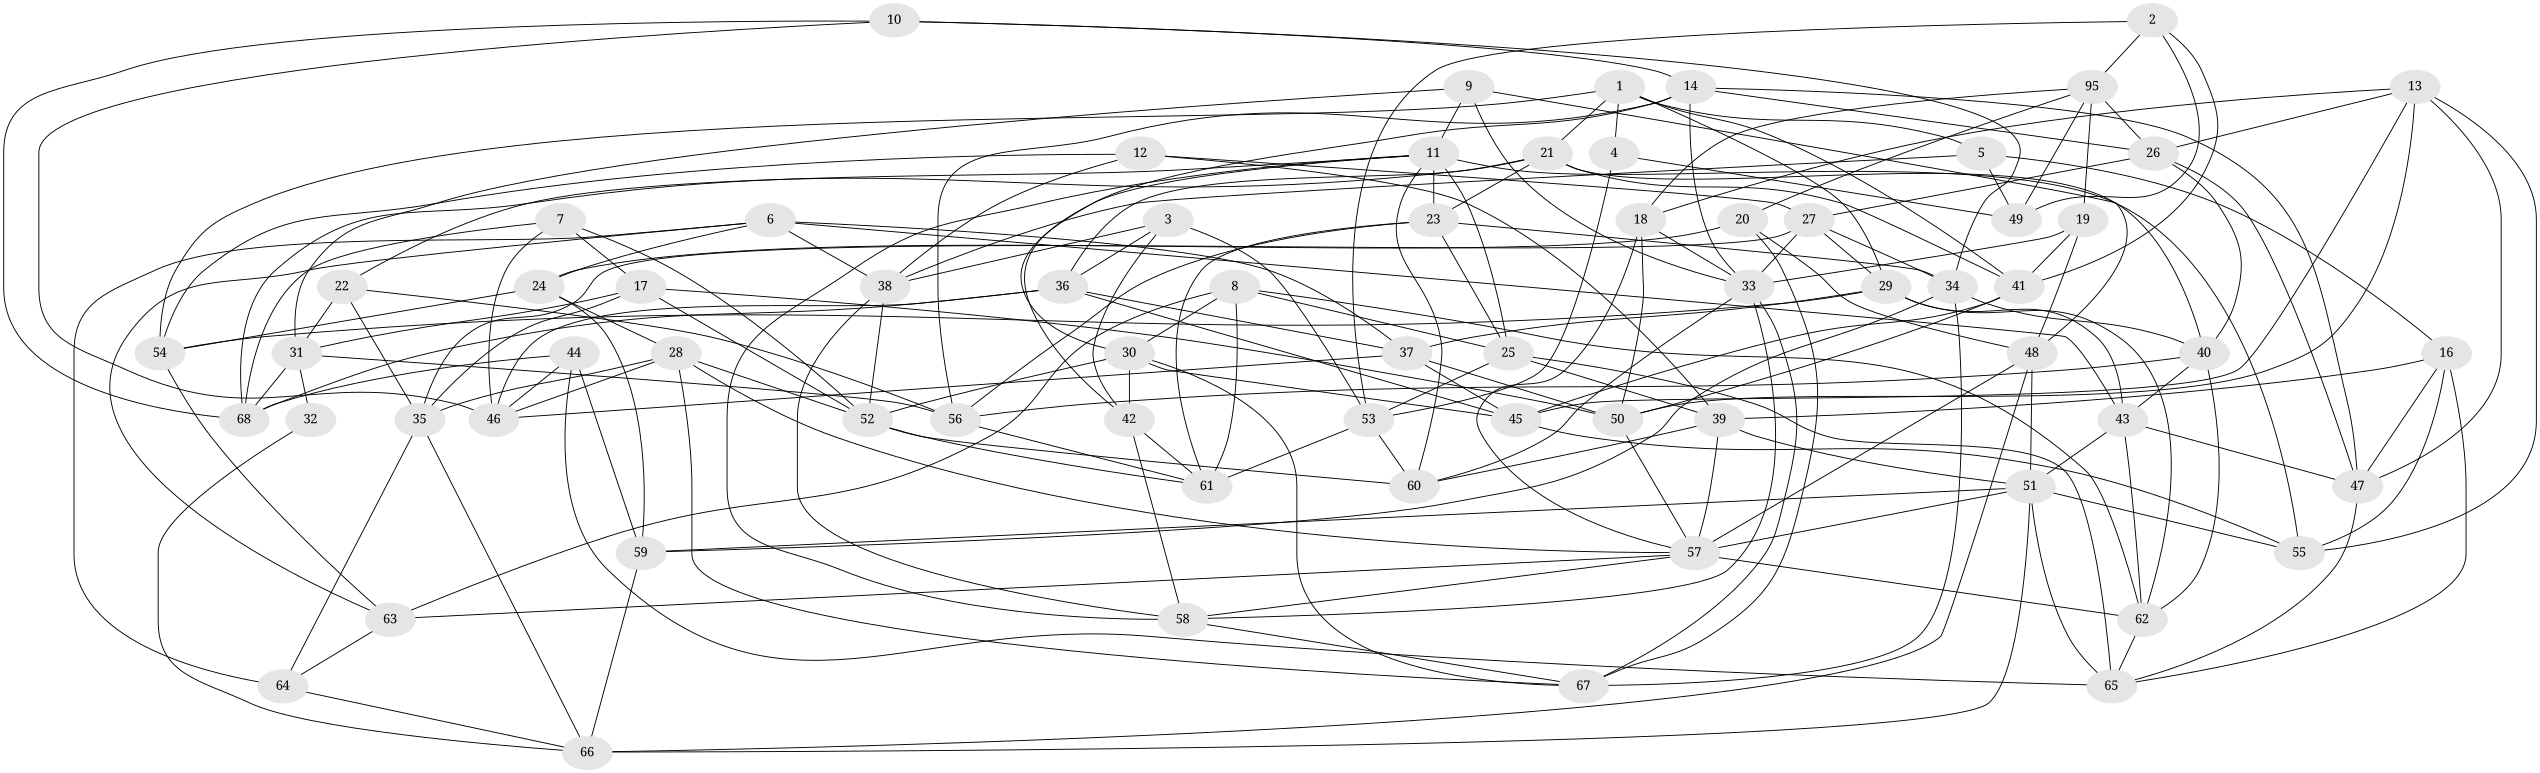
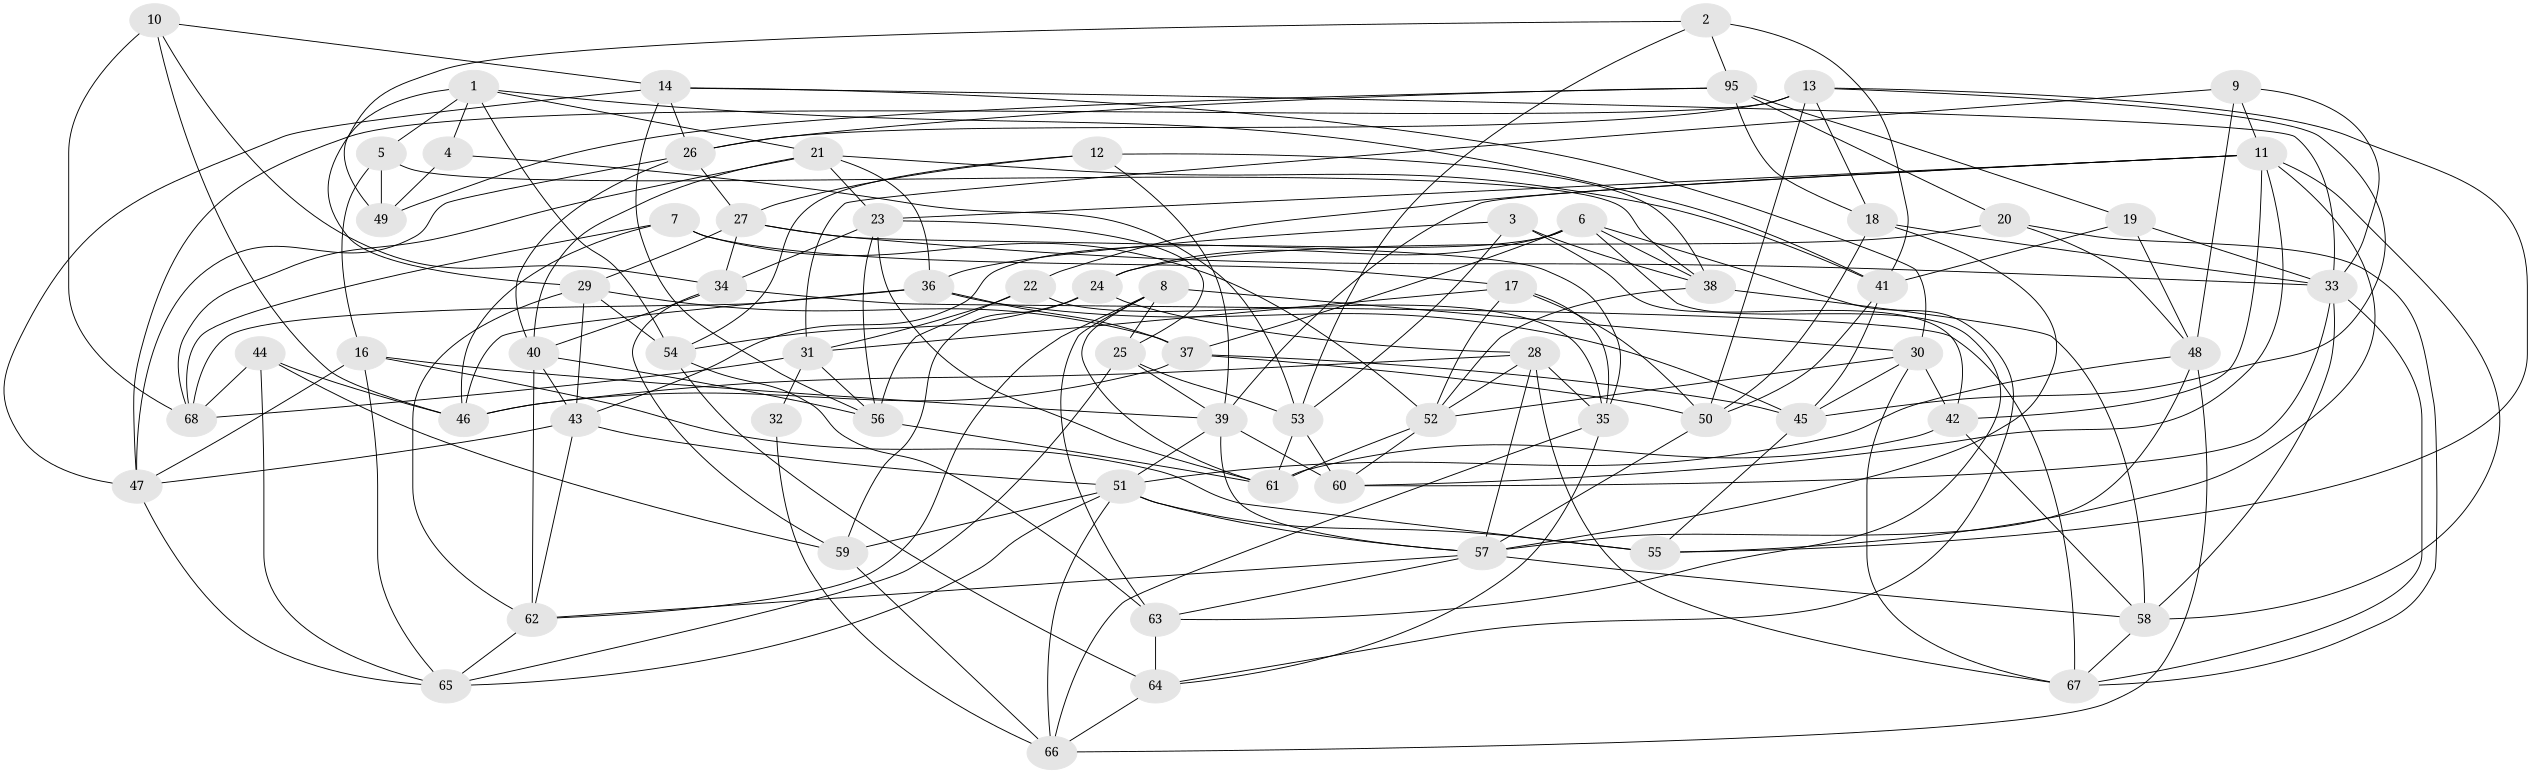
(1486, 254) -> (1458, 214)
none -> (882, 536)
